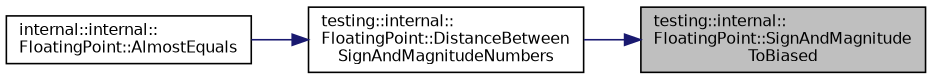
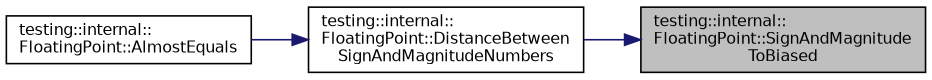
(129, 40) -> (129, 40)
